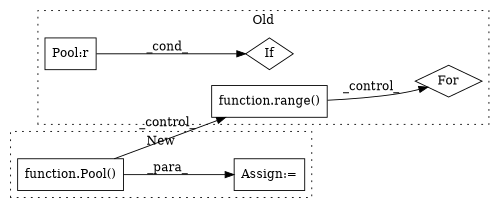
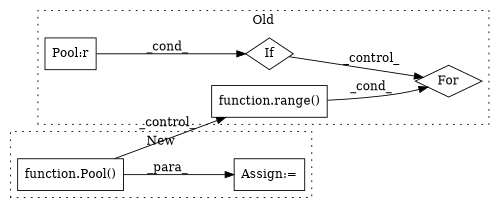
none -> (352, 66)
(371, 87) -> (371, 87)
